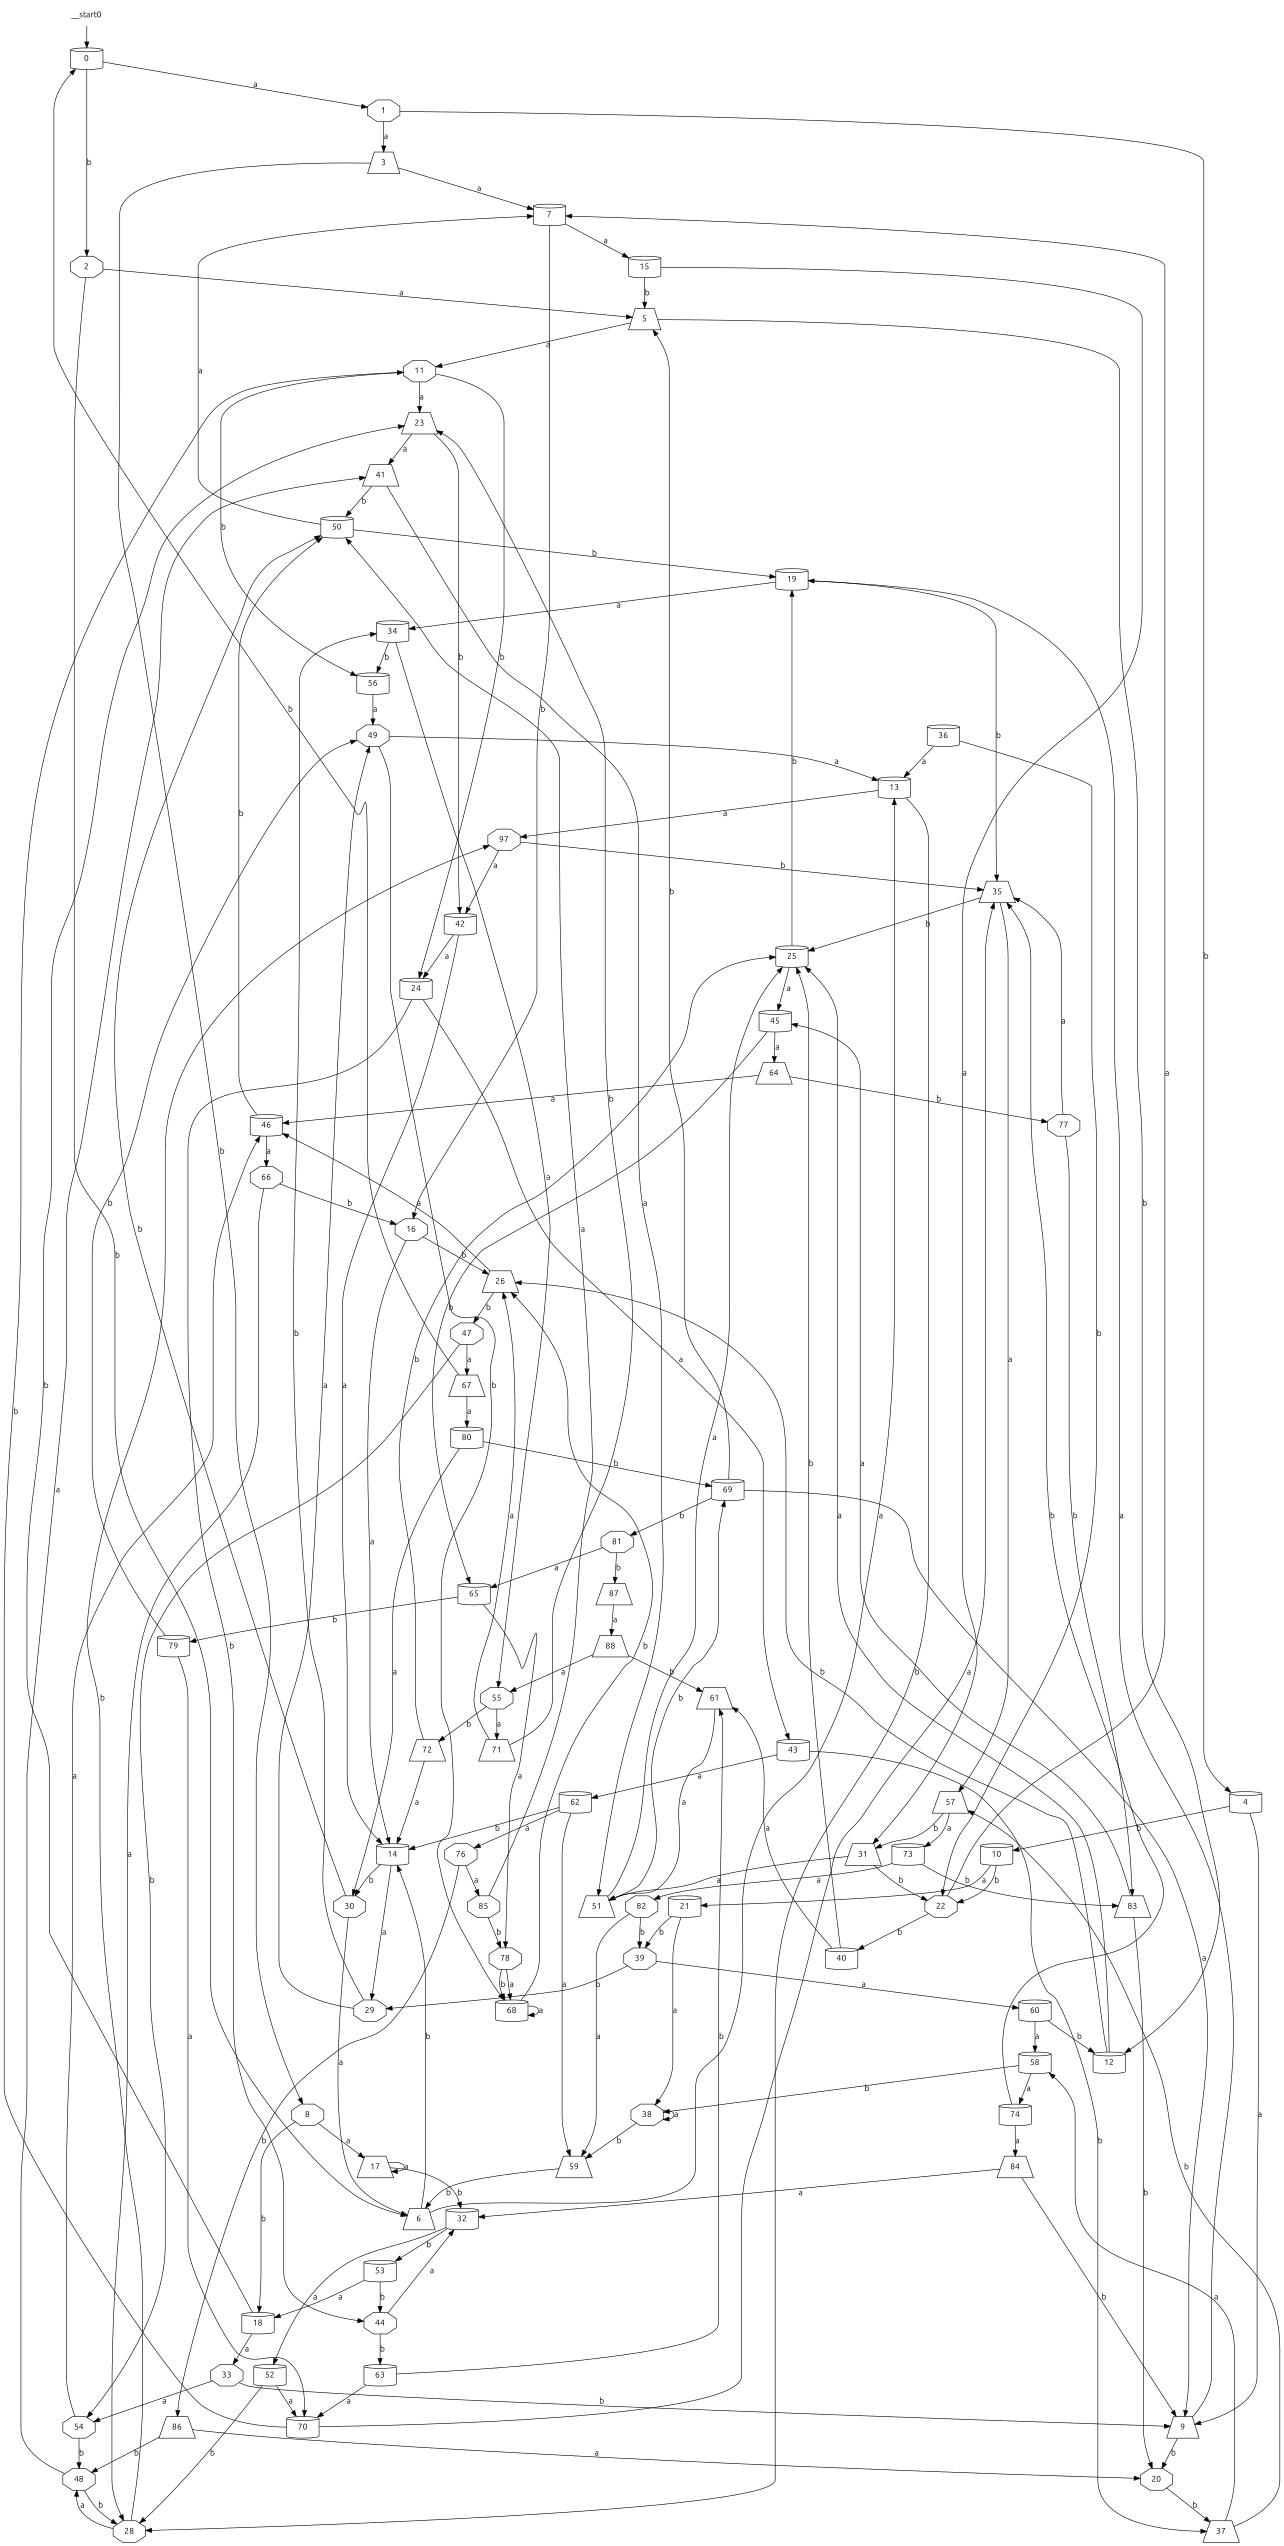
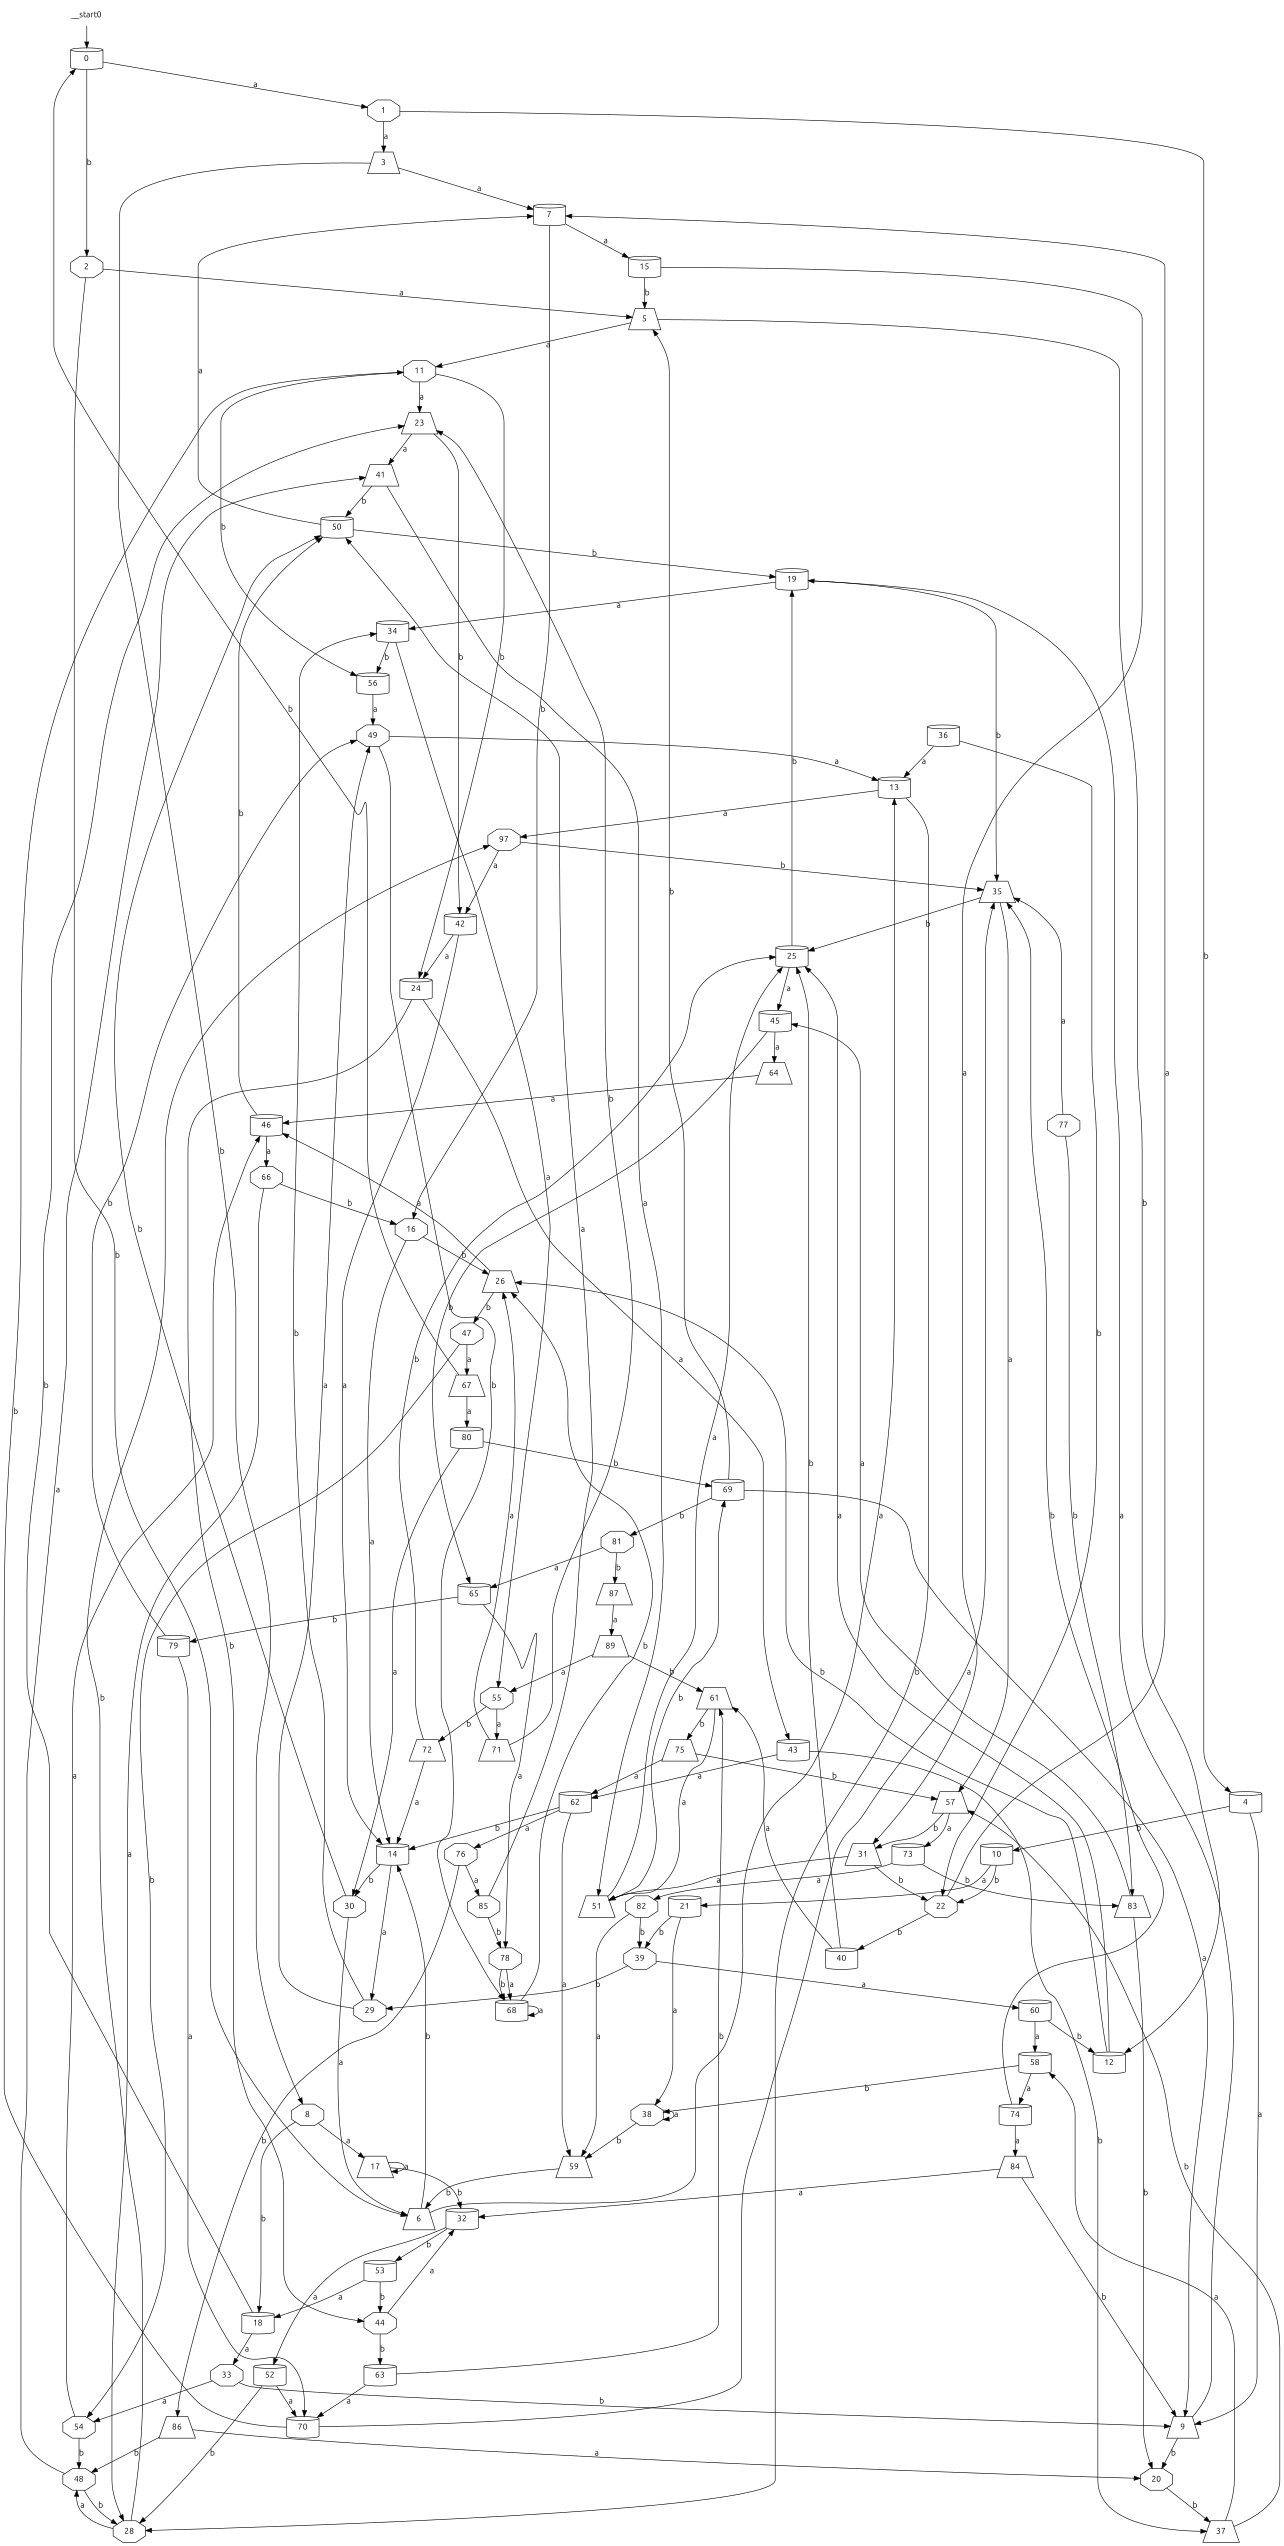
(916, 1099) -> none
(611, 1646) -> (611, 1646)
none -> (680, 1750)
